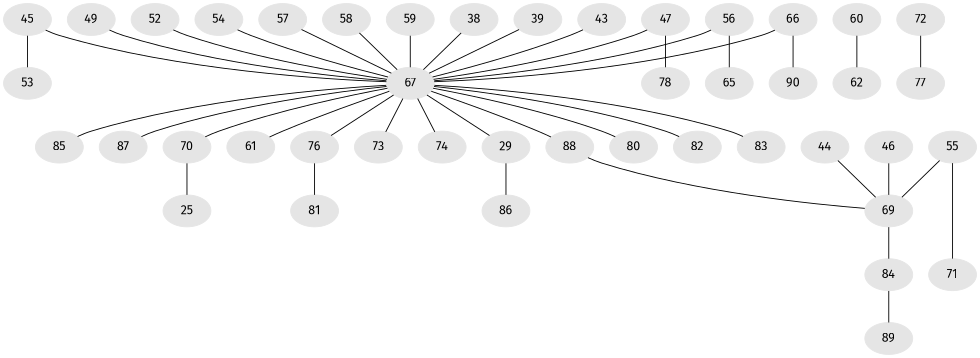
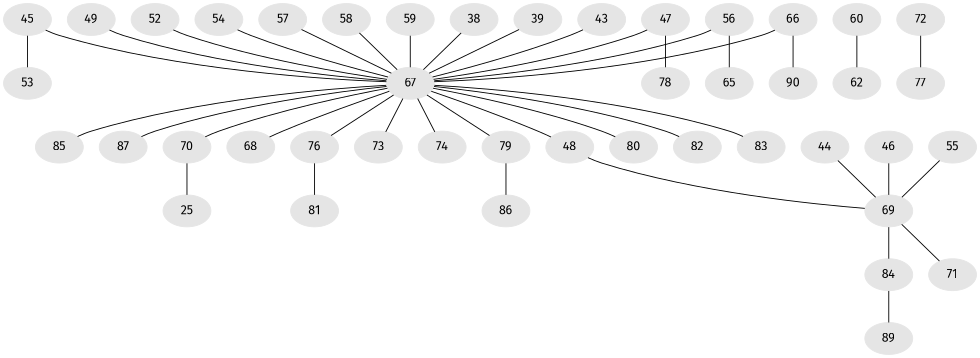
(251, 147) -> (251, 147)
(506, 147) -> (506, 147)
(570, 147) -> (570, 147)
(953, 211) -> (921, 243)
